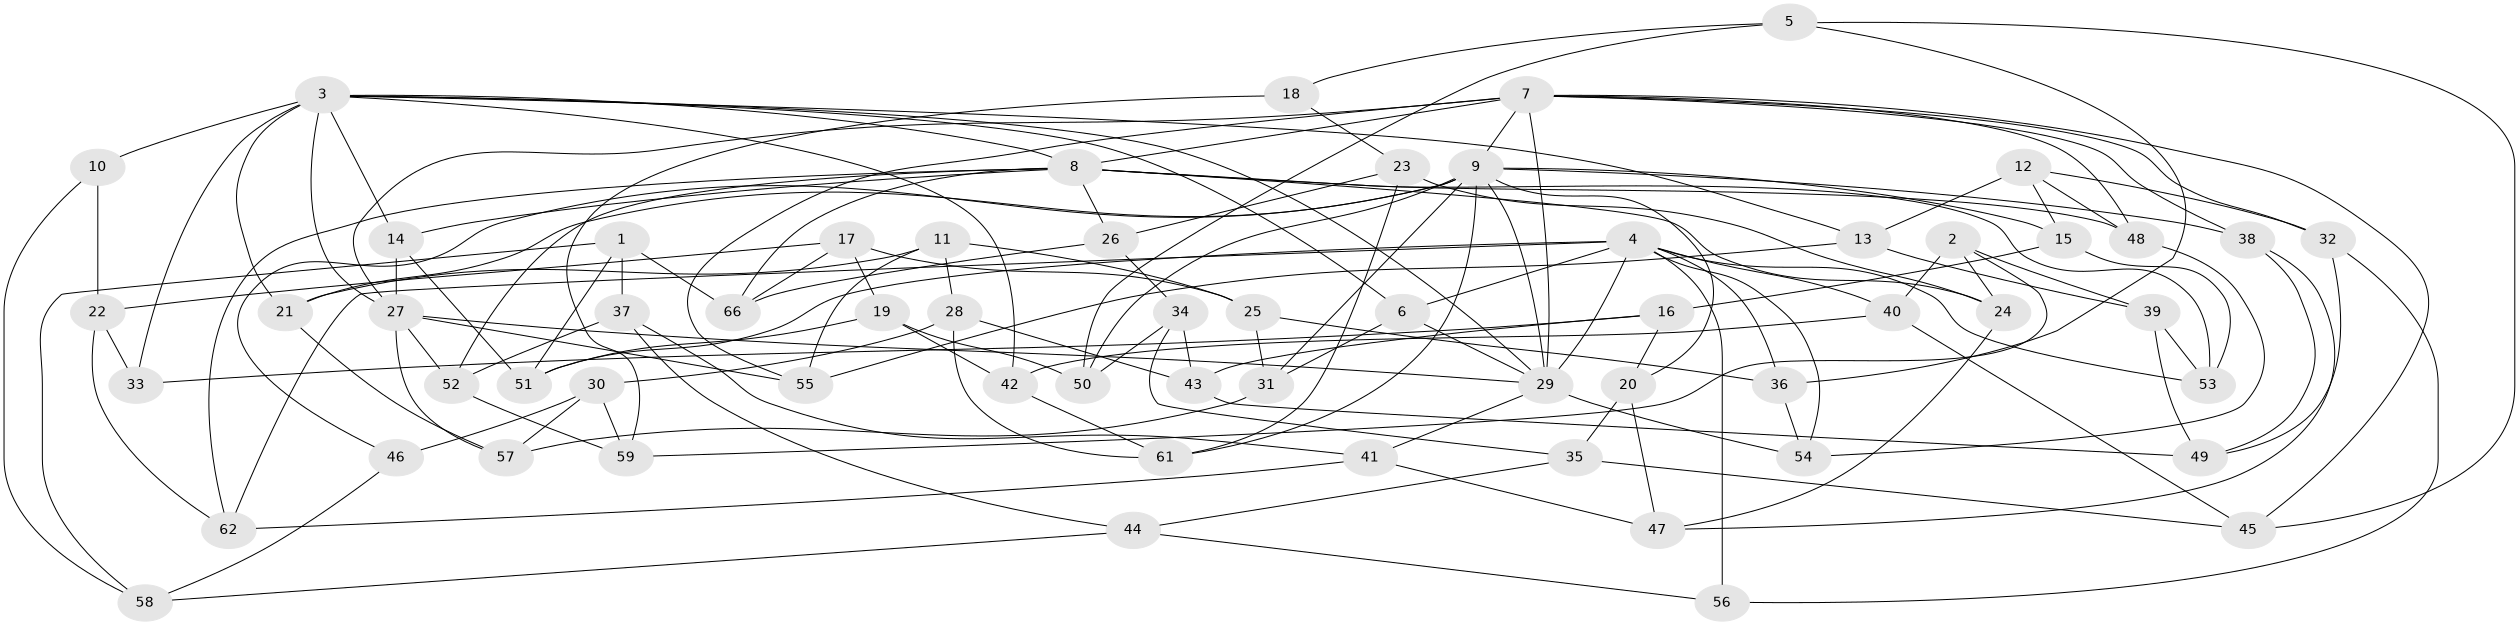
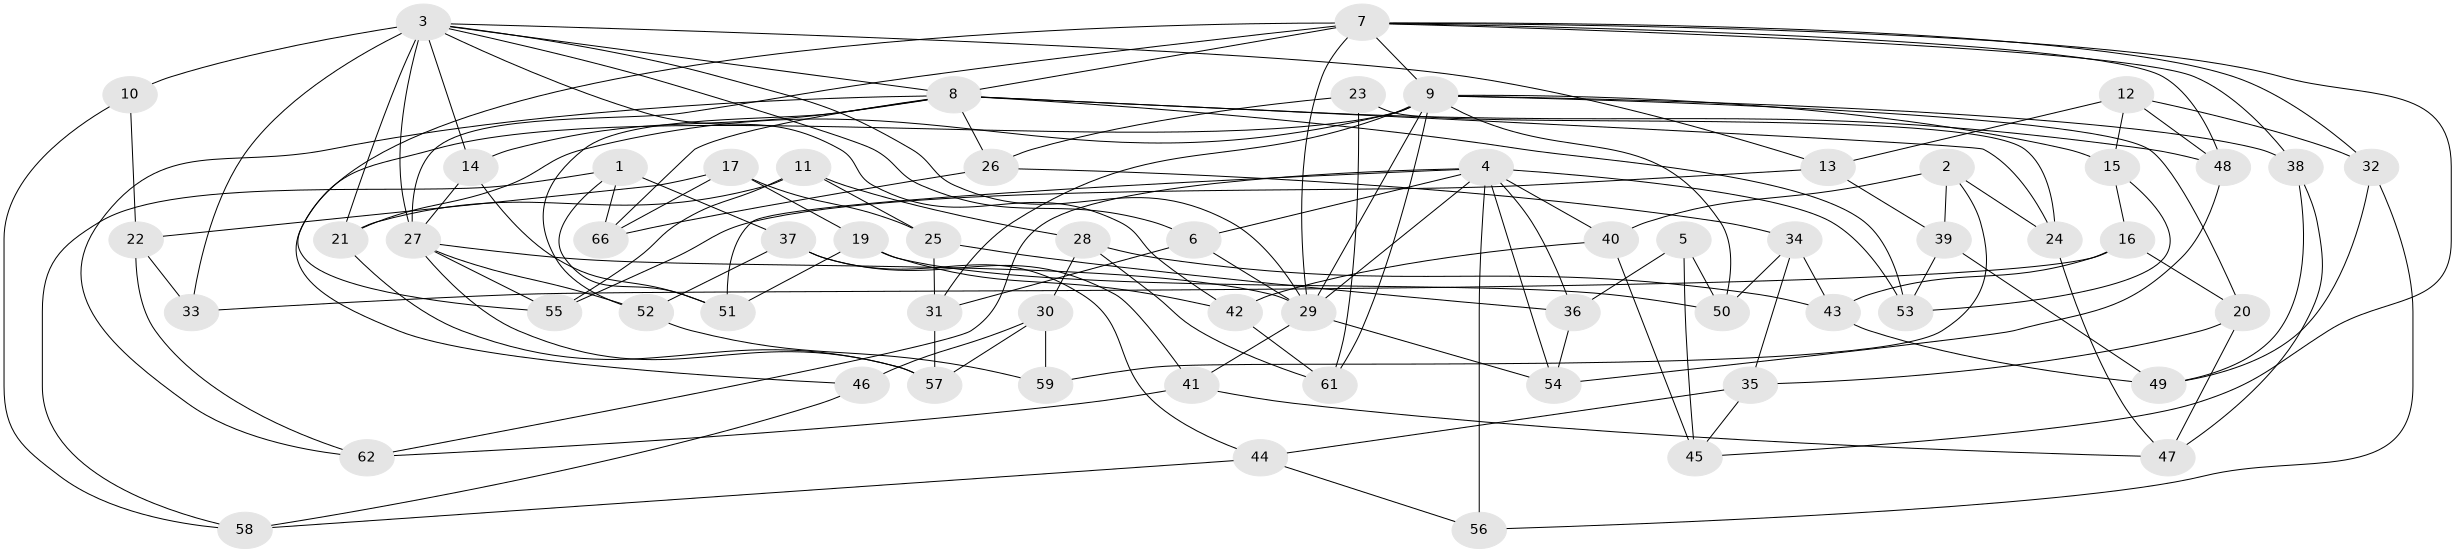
(1292, 95) -> none
